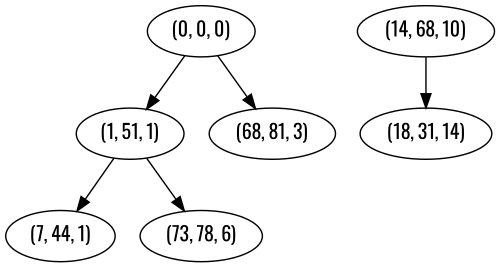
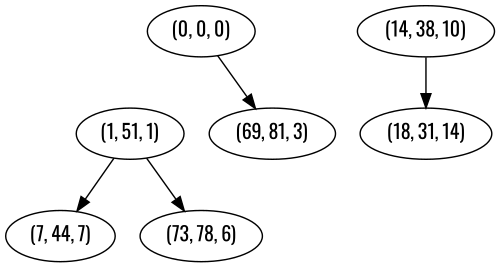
(426, 31) -> (426, 31)
(170, 77) -> none
(272, 134) -> (272, 134)
(60, 236) -> (60, 236)
